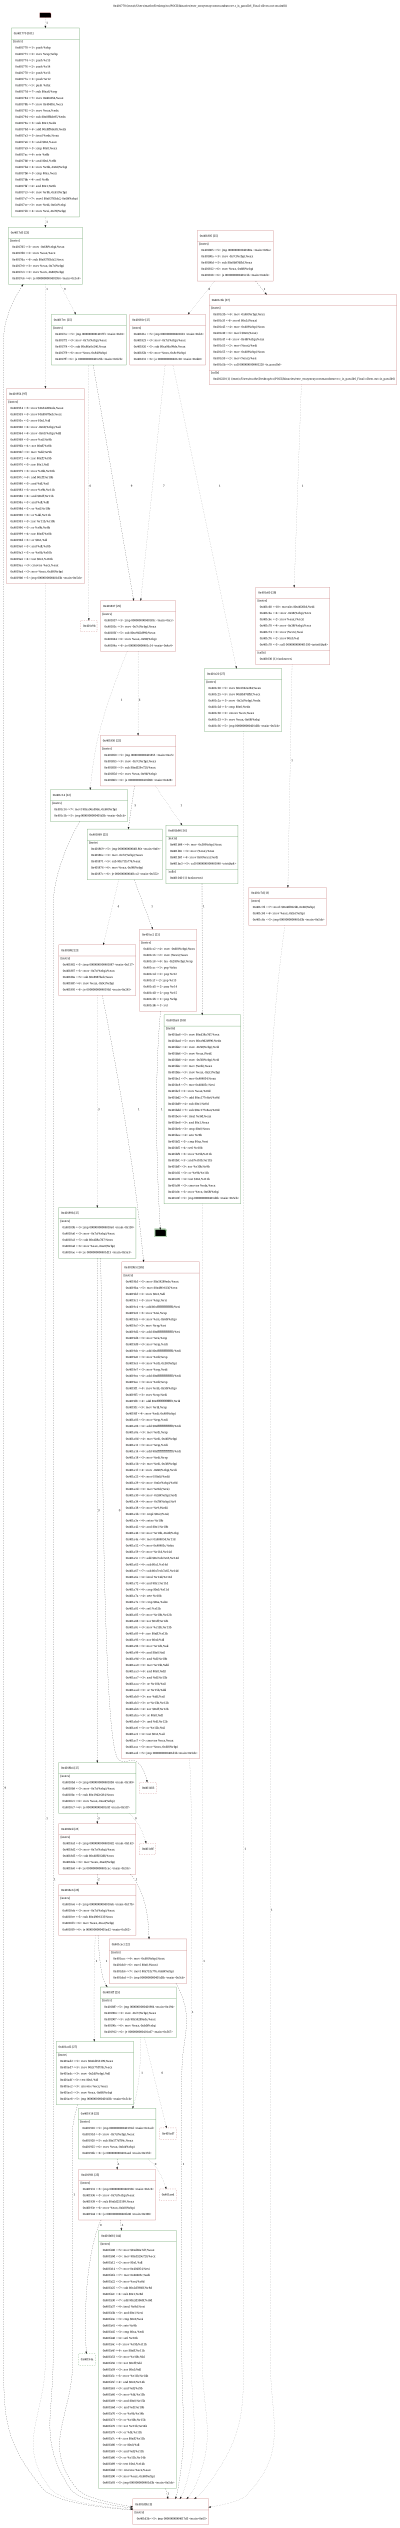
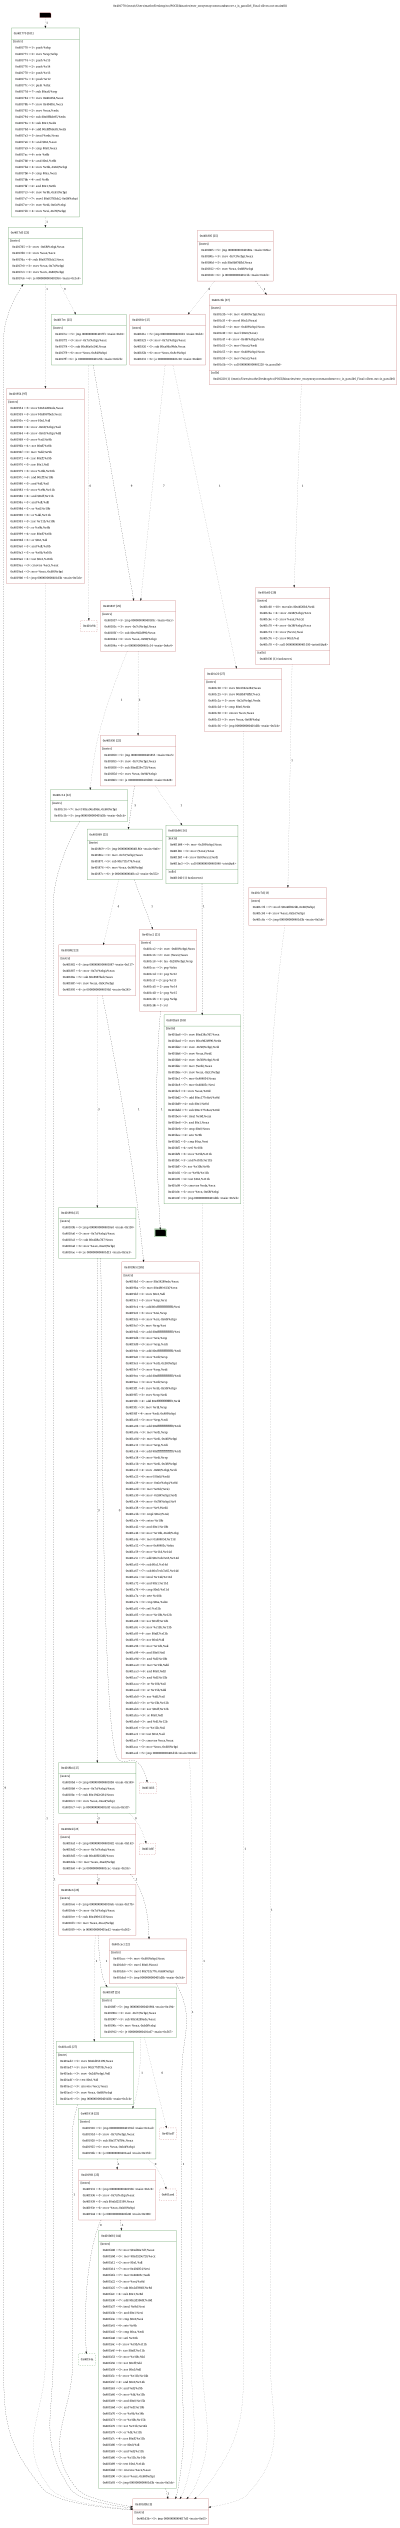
(243, 700) -> (243, 700)
